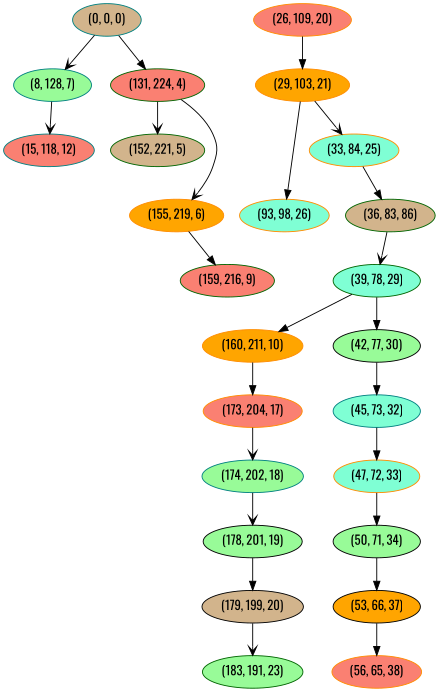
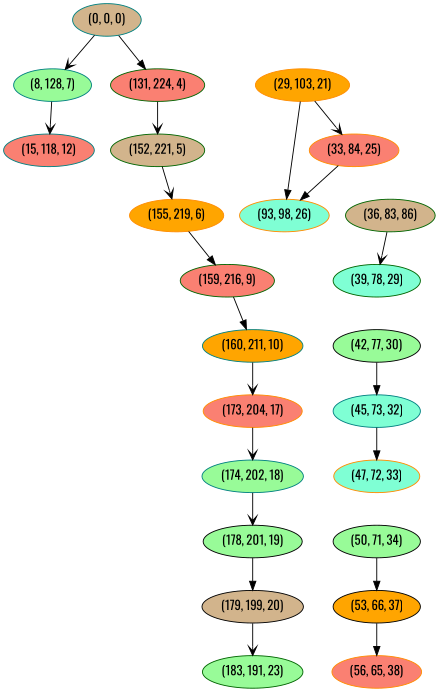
(303, 20) -> none
(216, 142) -> (166, 178)
(354, 150) -> (354, 150)
(370, 179) -> (323, 180)
(377, 309) -> none
(319, 311) -> (238, 309)
(253, 346) -> (253, 346)
(253, 374) -> (253, 374)
(377, 504) -> none
